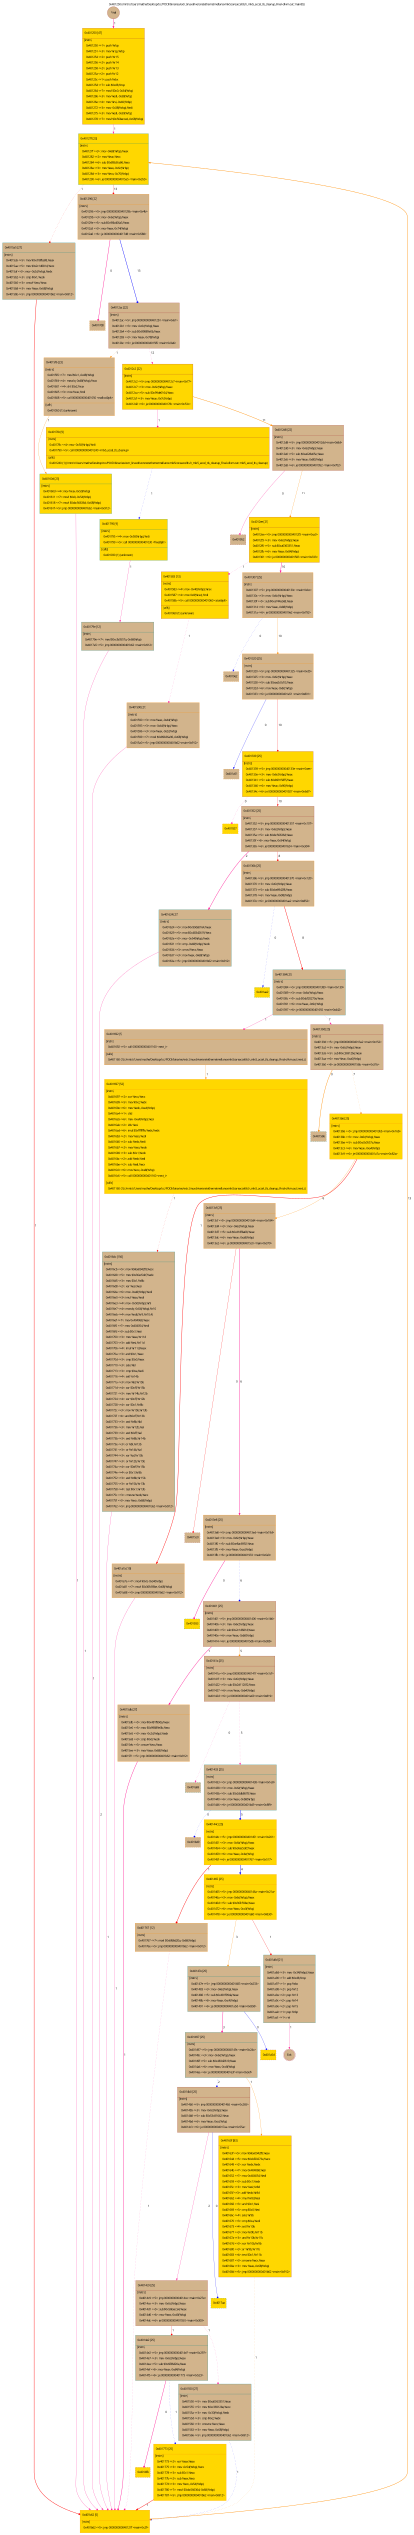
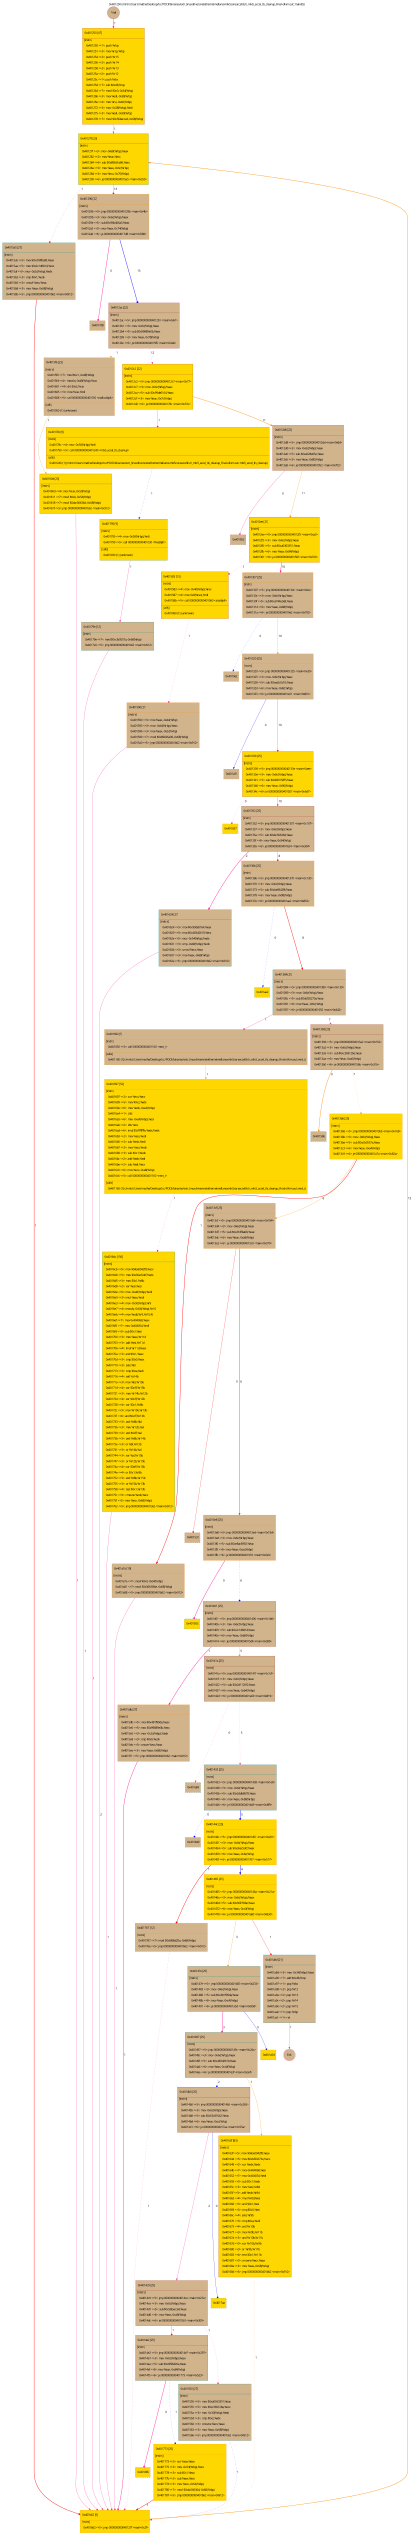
(139, 1382) -> (139, 1382)
